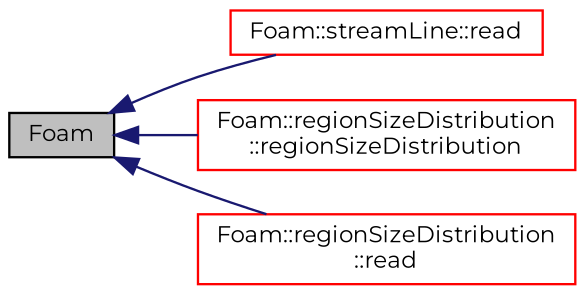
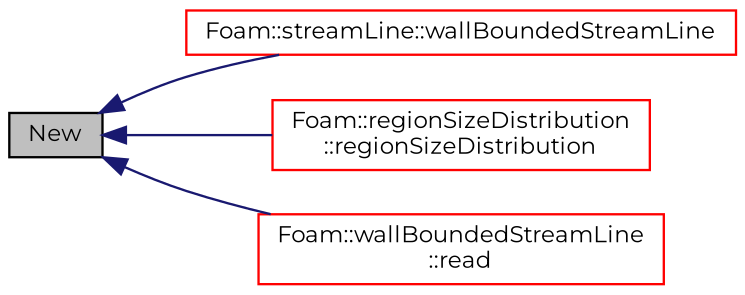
(387, 33) -> (461, 33)
(62, 135) -> (56, 135)
(387, 249) -> (461, 249)
